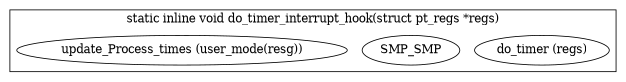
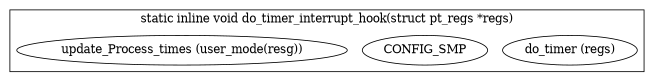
(411, 50) -> (425, 50)
